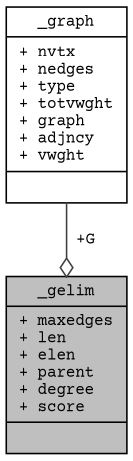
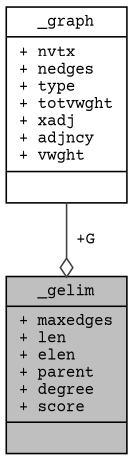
(52, 121) -> (48, 121)
